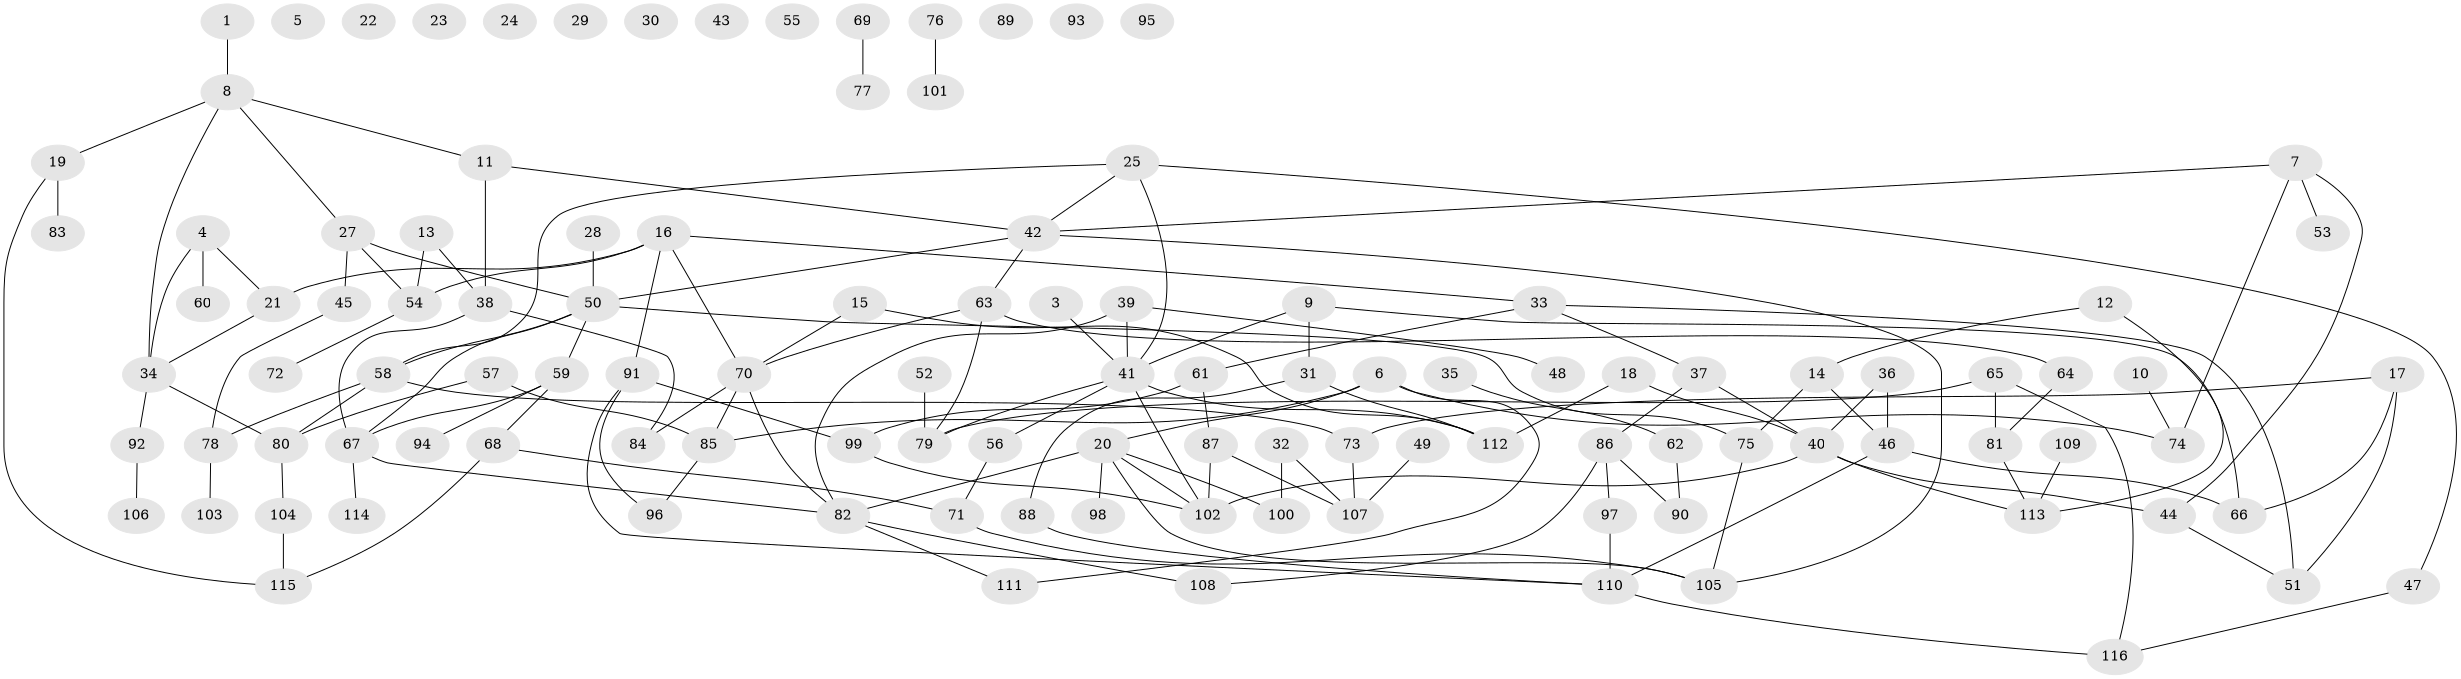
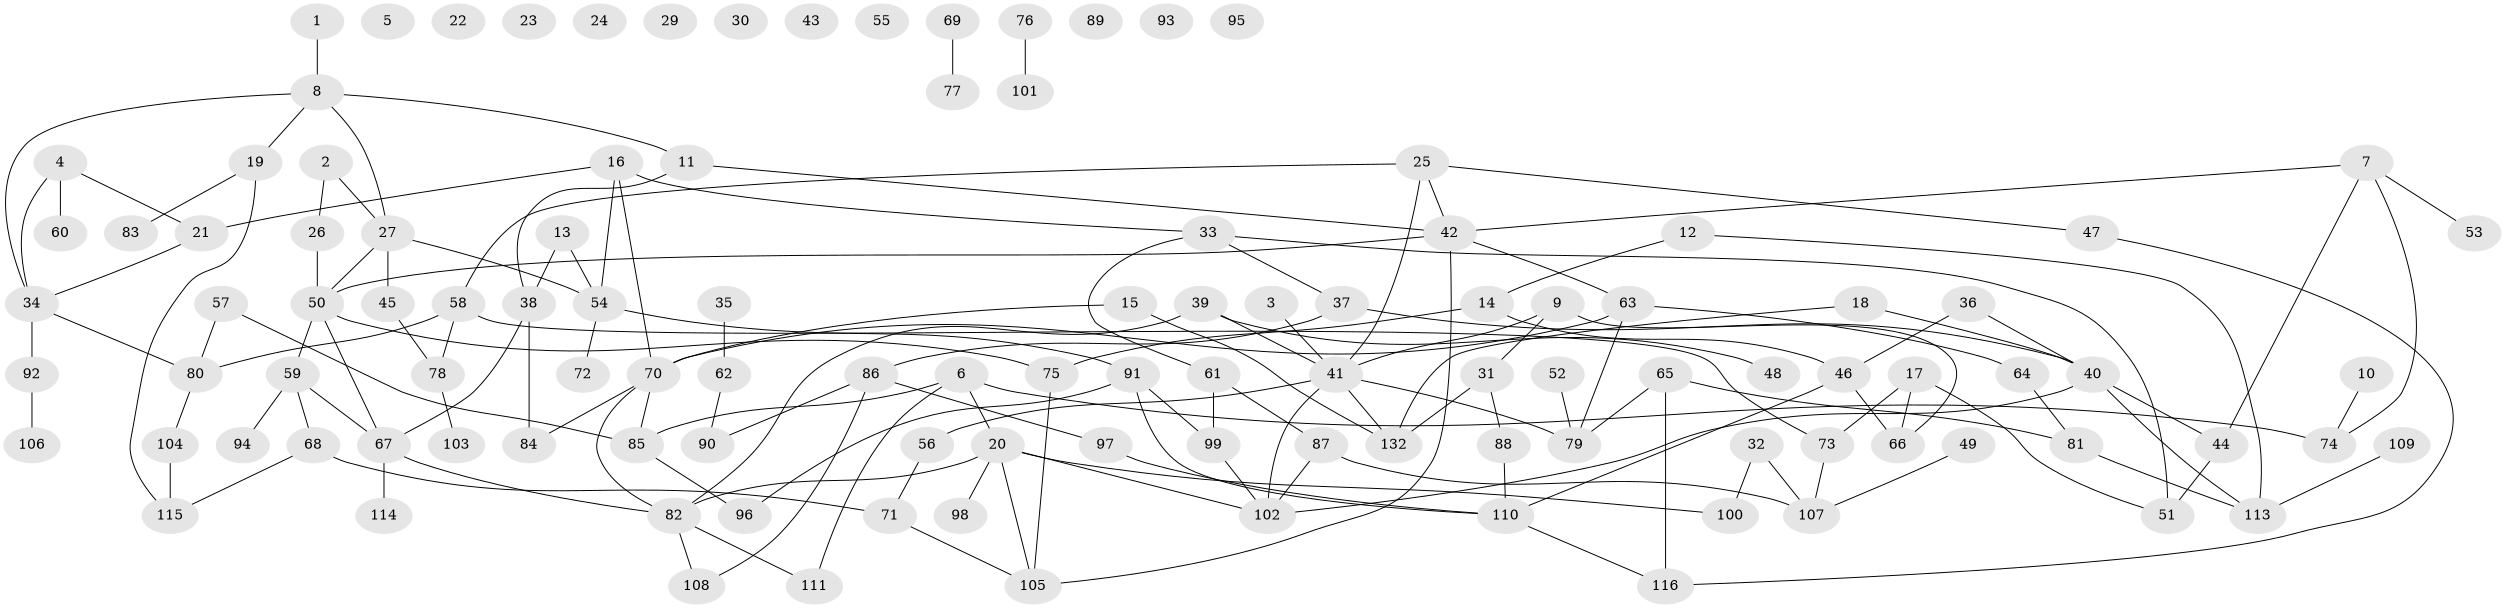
none -> (326, 163)
(593, 233) -> (317, 233)
(649, 301) -> (979, 339)
(488, 339) -> none
(1495, 445) -> (1394, 445)
